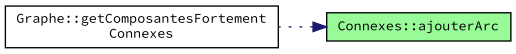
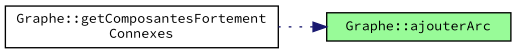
(419, 27) -> (419, 27)
